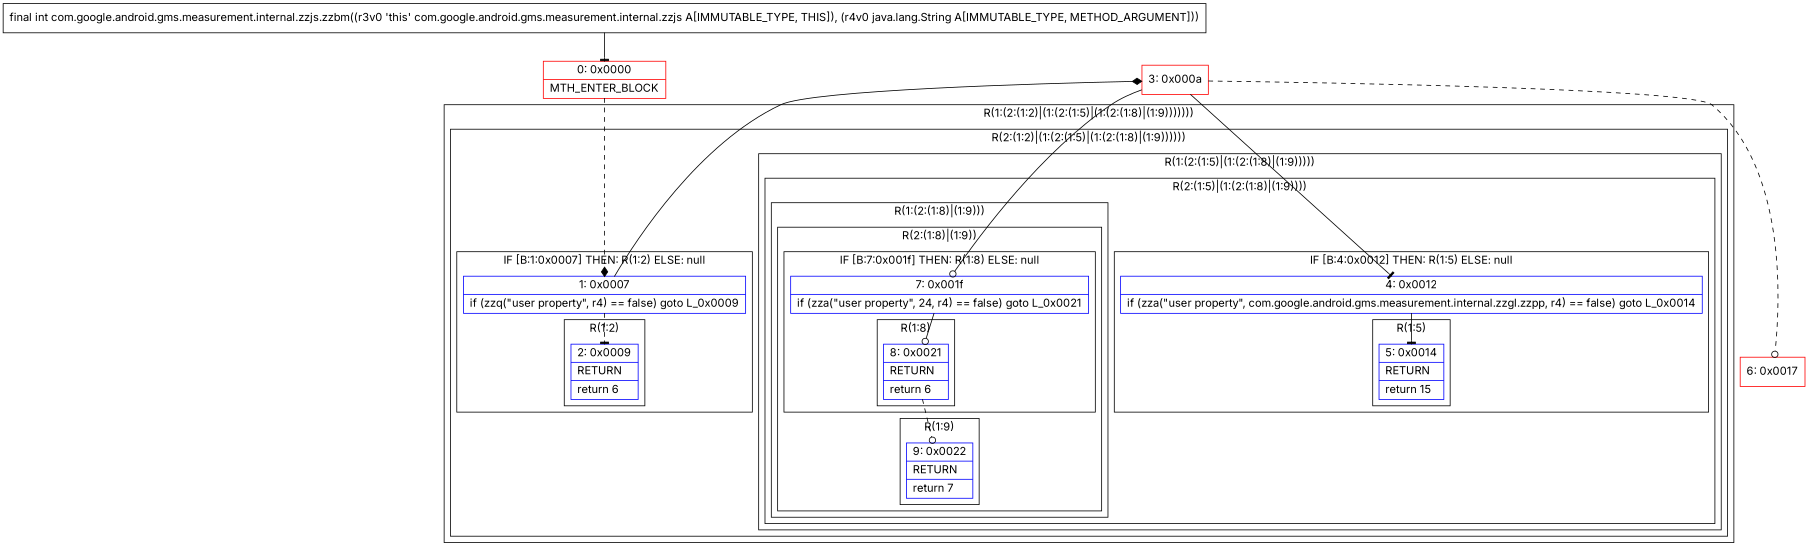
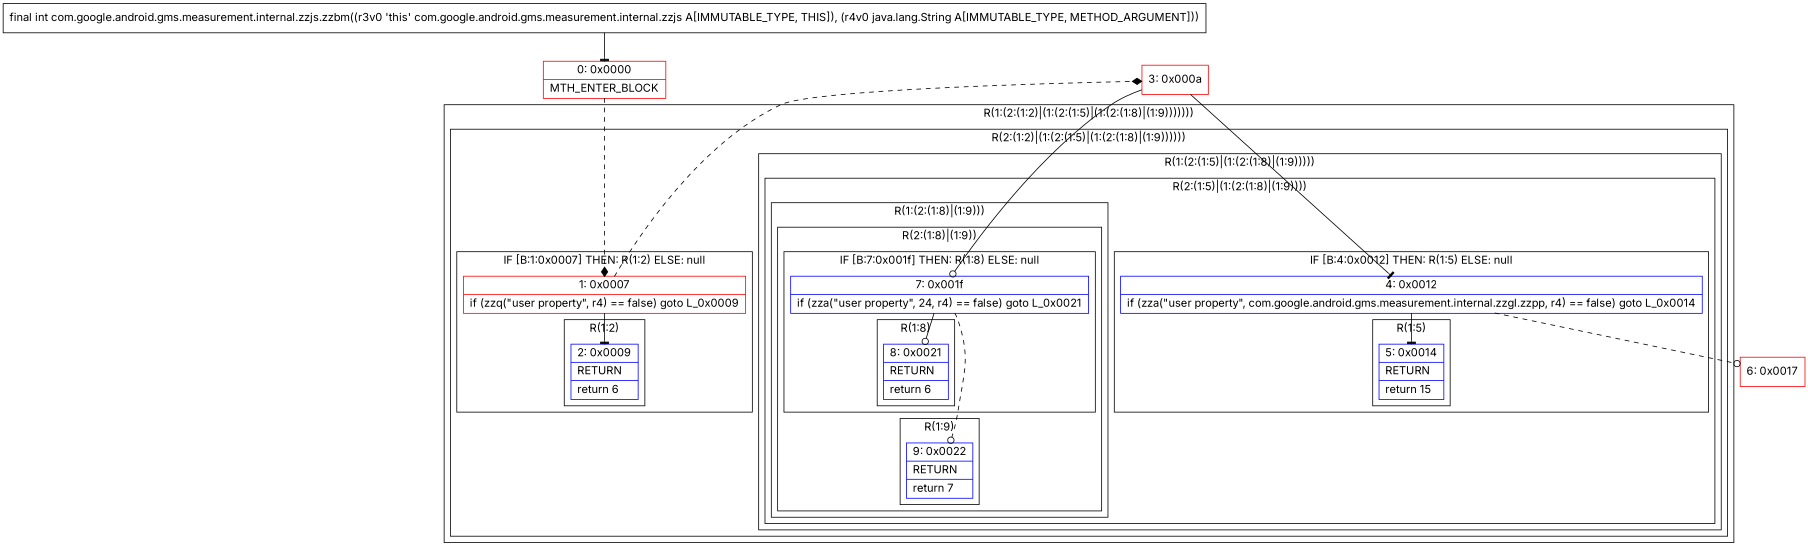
(1592, 92) -> (1614, 338)
(835, 95) -> (835, 95)
(605, 295) -> (605, 295)
(605, 327) -> (605, 327)
(928, 424) -> (964, 375)
